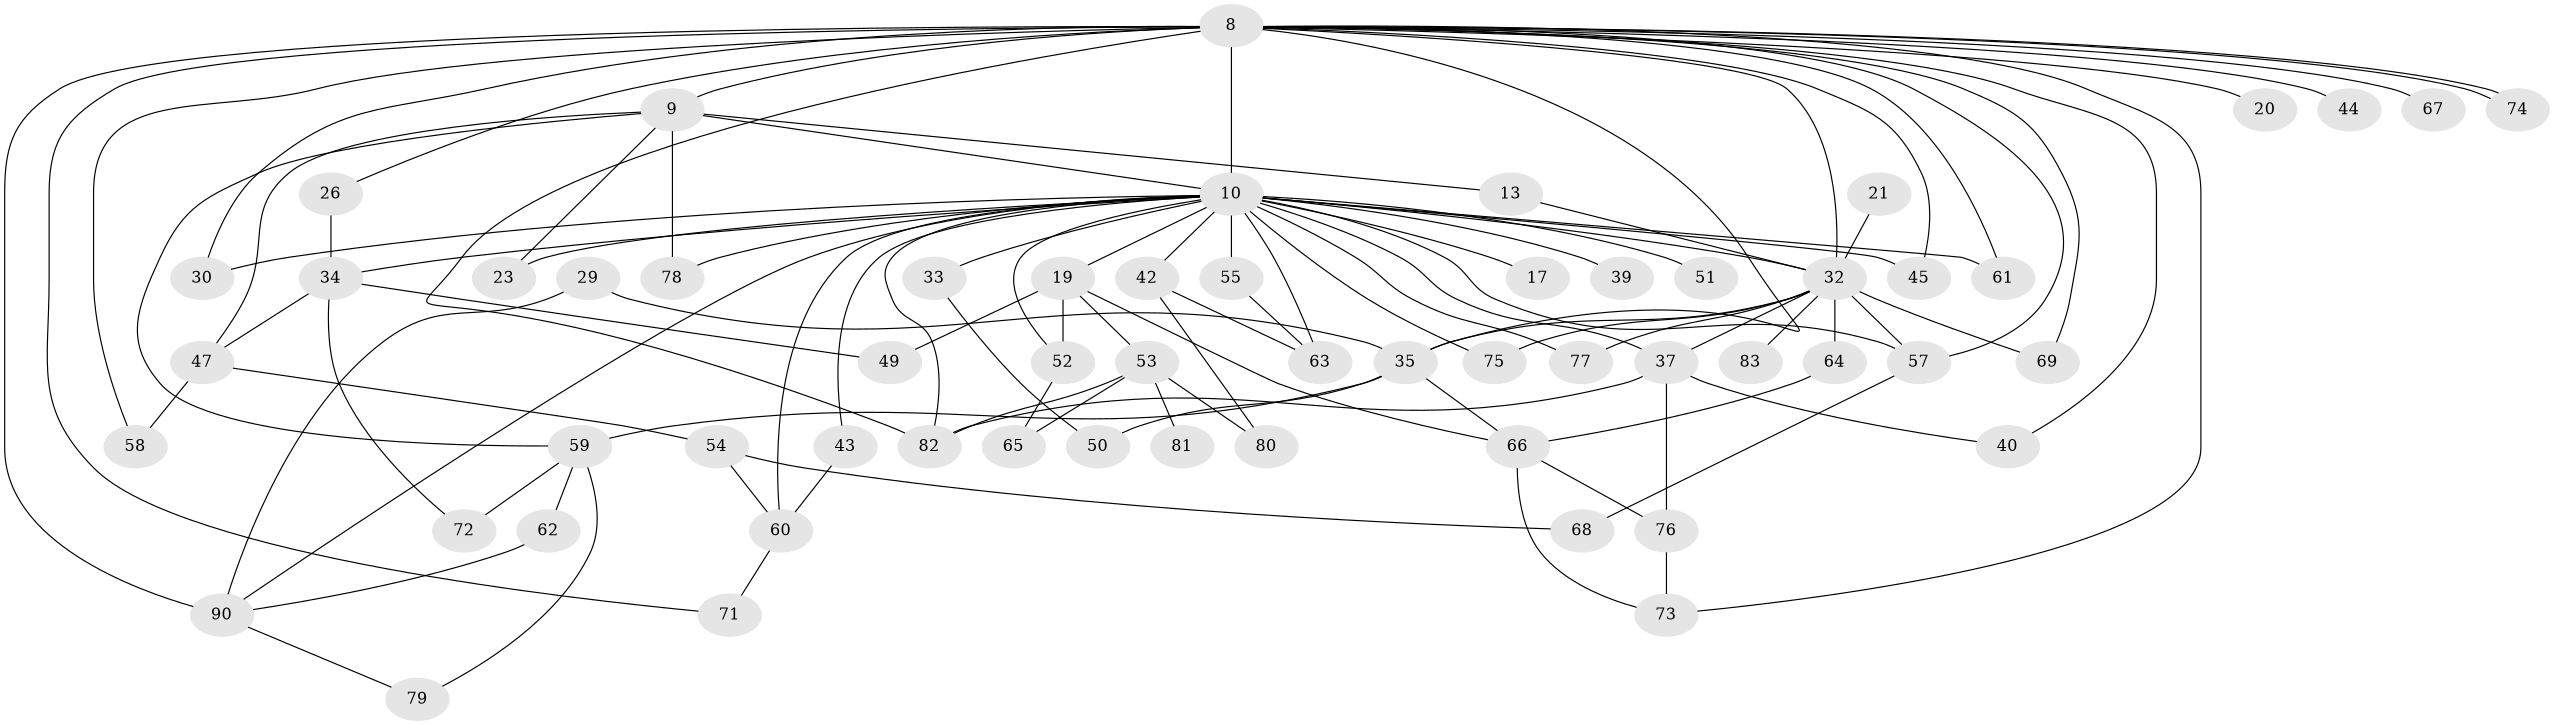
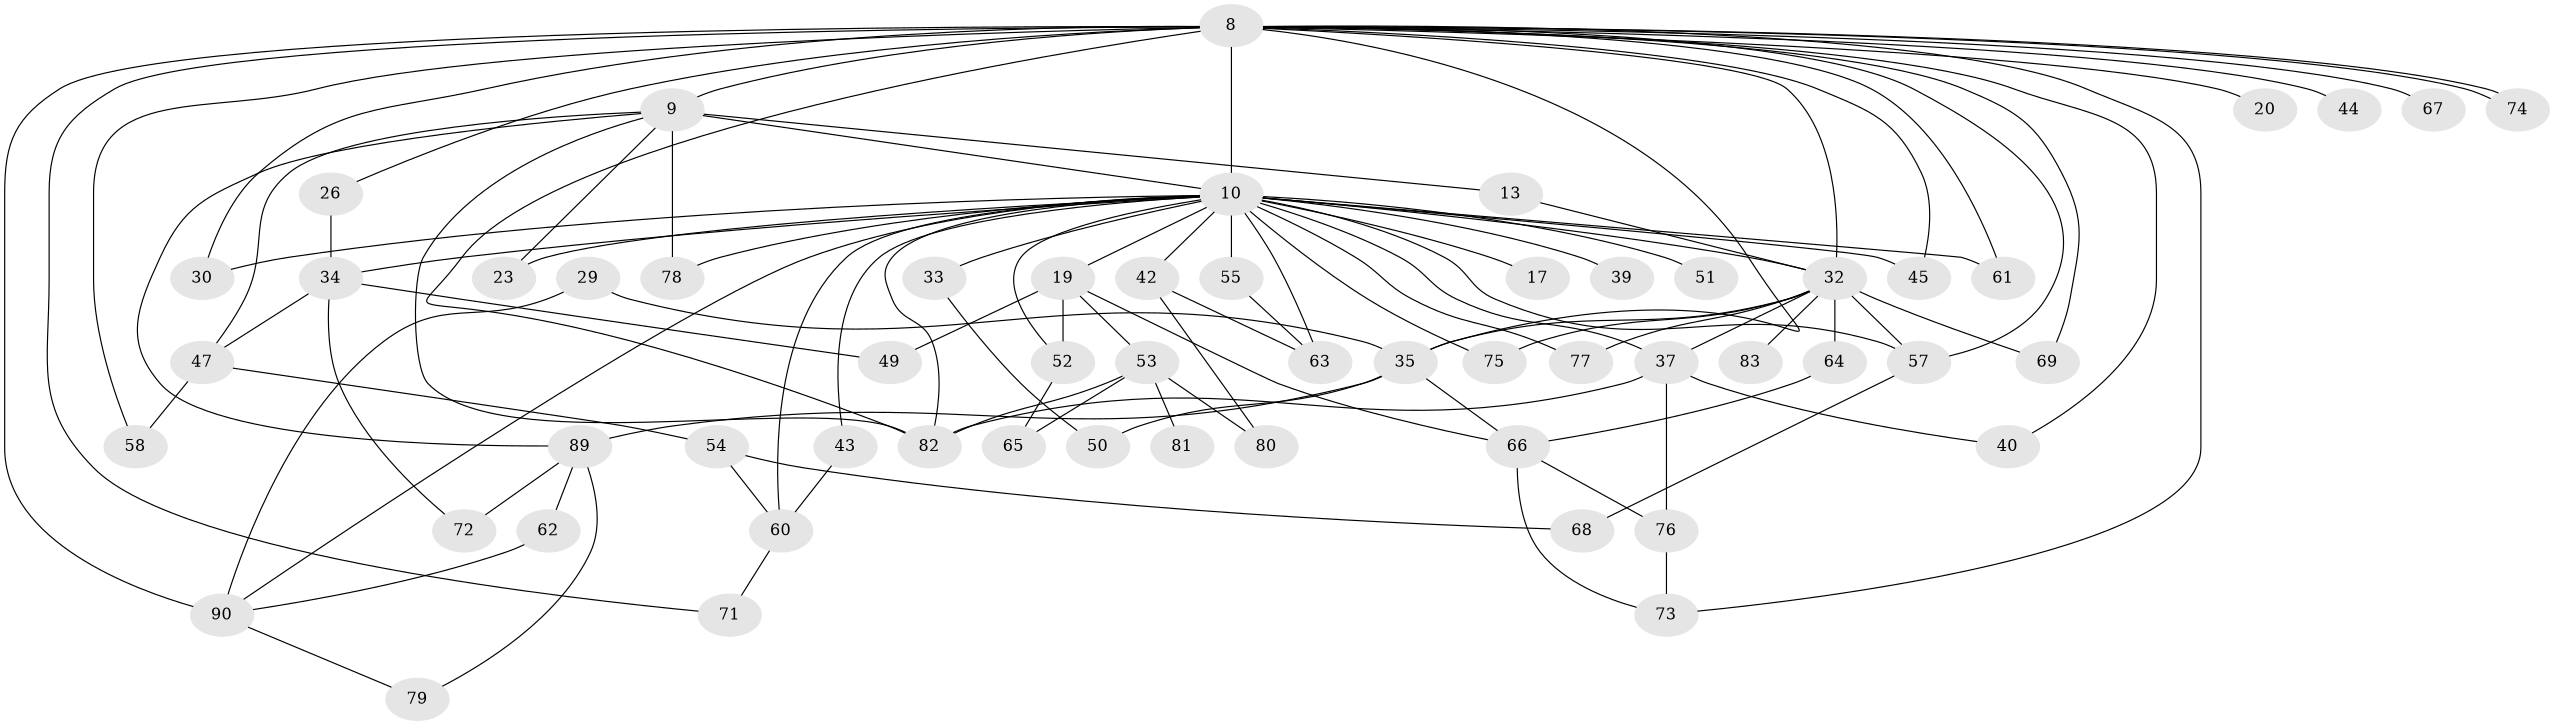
(1879, 194) -> none
none -> (429, 384)
(580, 447) -> (580, 447)
